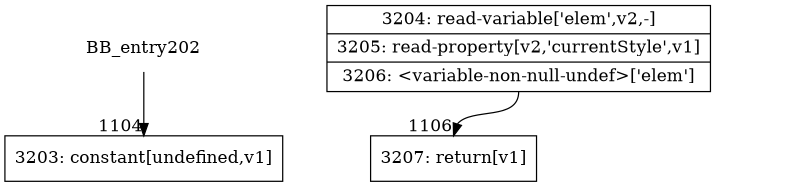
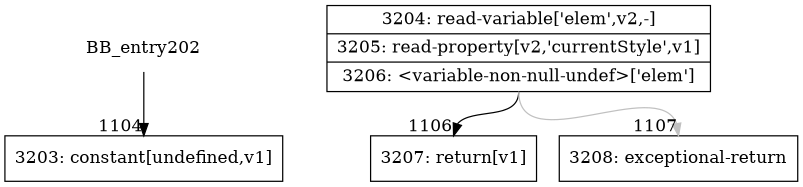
none -> (678, 159)
